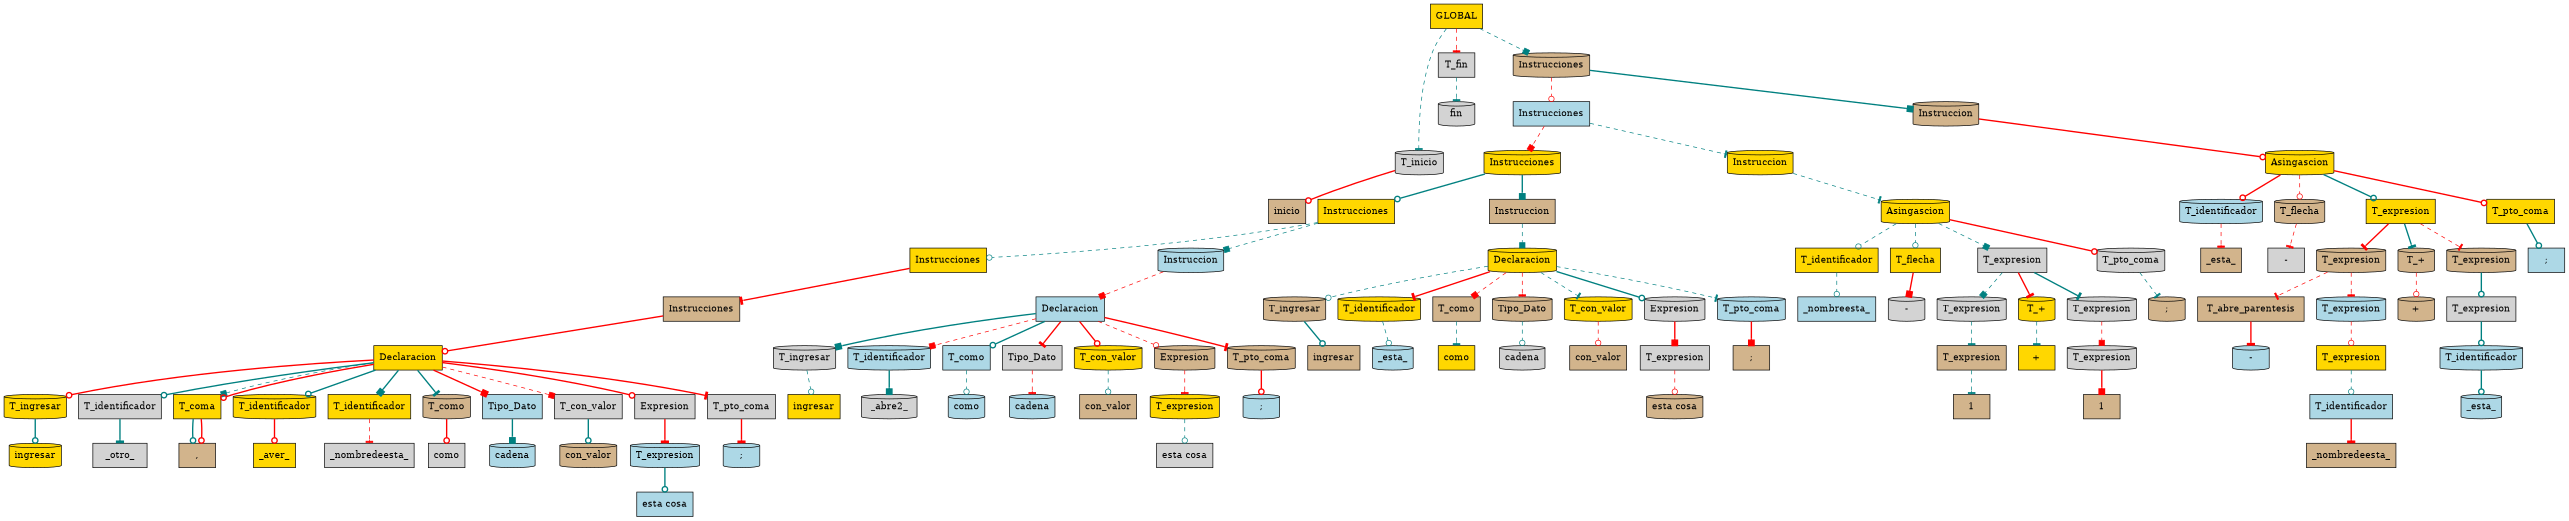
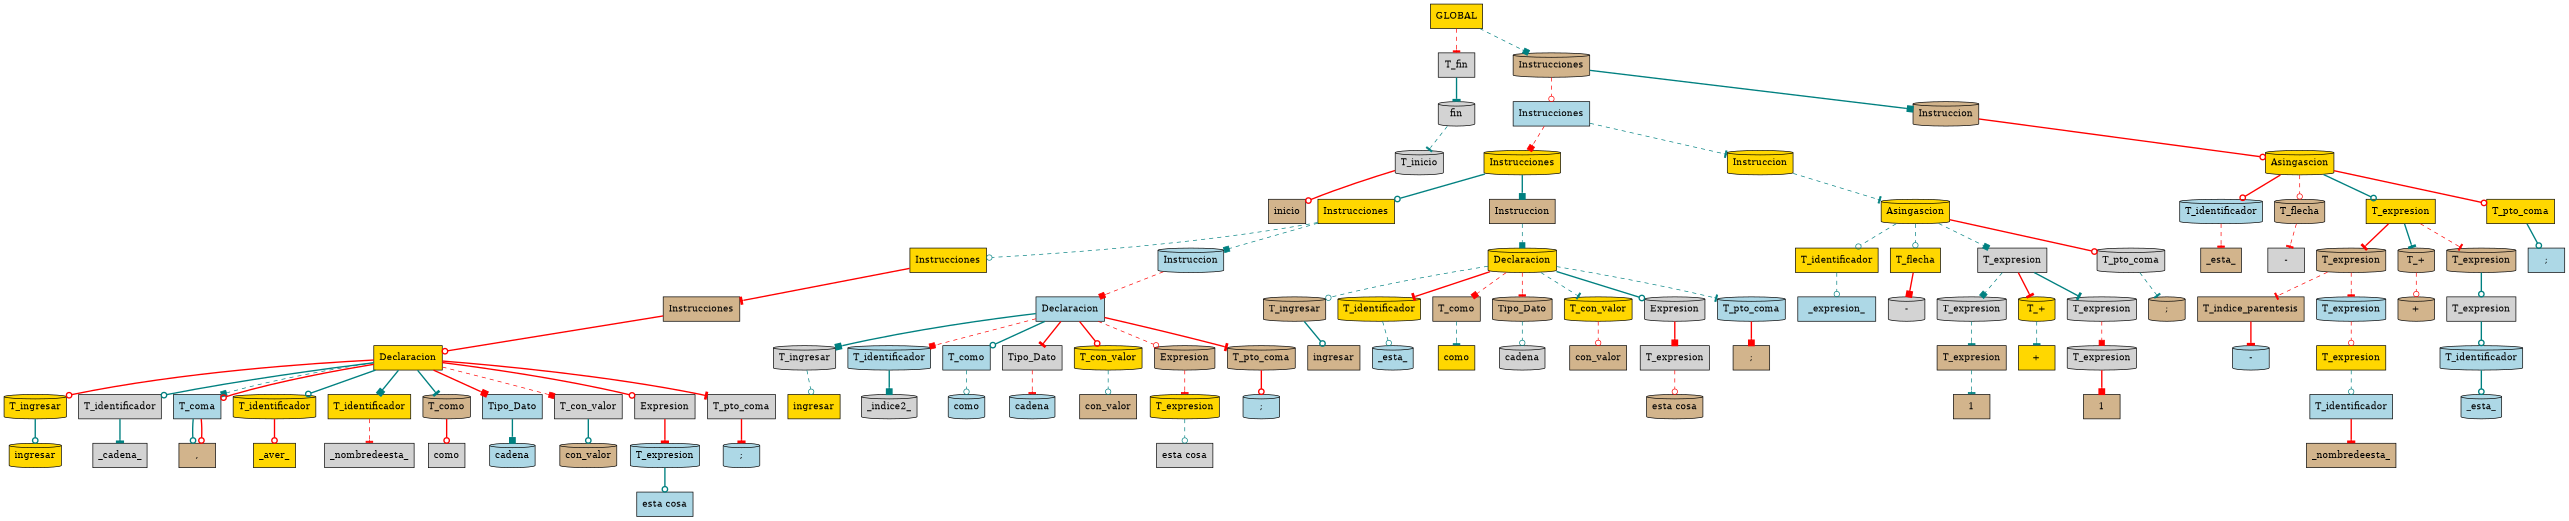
(1424, 85) -> (1439, 137)
(1457, 88) -> (1457, 88)
(1837, 309) -> (1837, 309)
(2251, 309) -> (2251, 309)
(197, 407) -> (197, 407)
(889, 407) -> (889, 407)
(120, 455) -> (120, 455)
